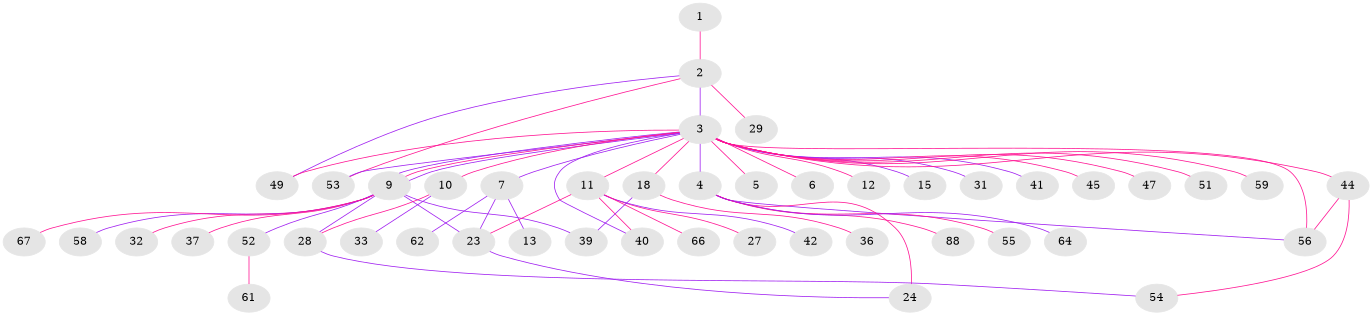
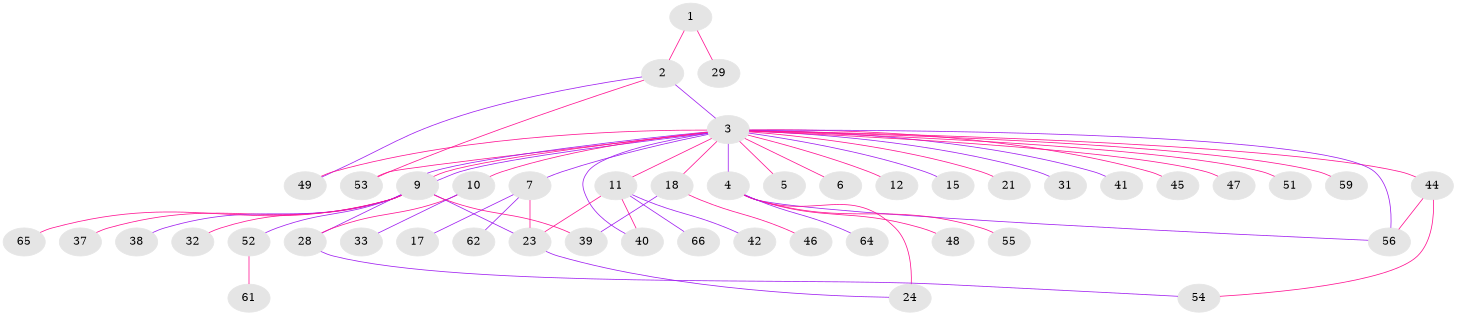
(728, 101) -> (705, 45)
(1034, 148) -> (1094, 136)
(514, 152) -> (542, 152)
none -> (1009, 186)
(490, 209) -> (530, 214)
(479, 213) -> (495, 213)
(643, 214) -> (657, 214)
(24, 242) -> (24, 242)
(80, 242) -> (137, 242)
(530, 242) -> (418, 242)
(755, 242) -> none
(867, 242) -> (811, 242)
(953, 242) -> (953, 242)
